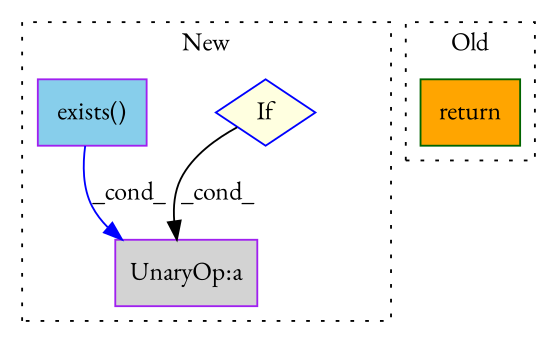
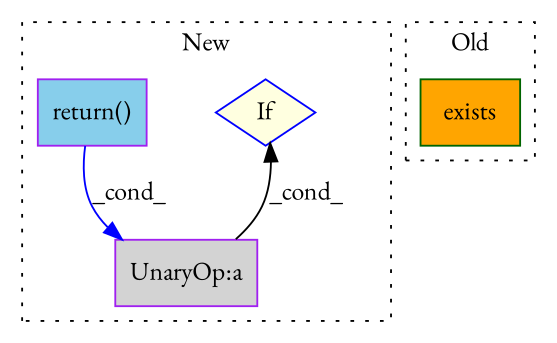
(92, 113) -> (92, 113)
(470, 113) -> (470, 113)
(190, 165) -> (263, 205)
